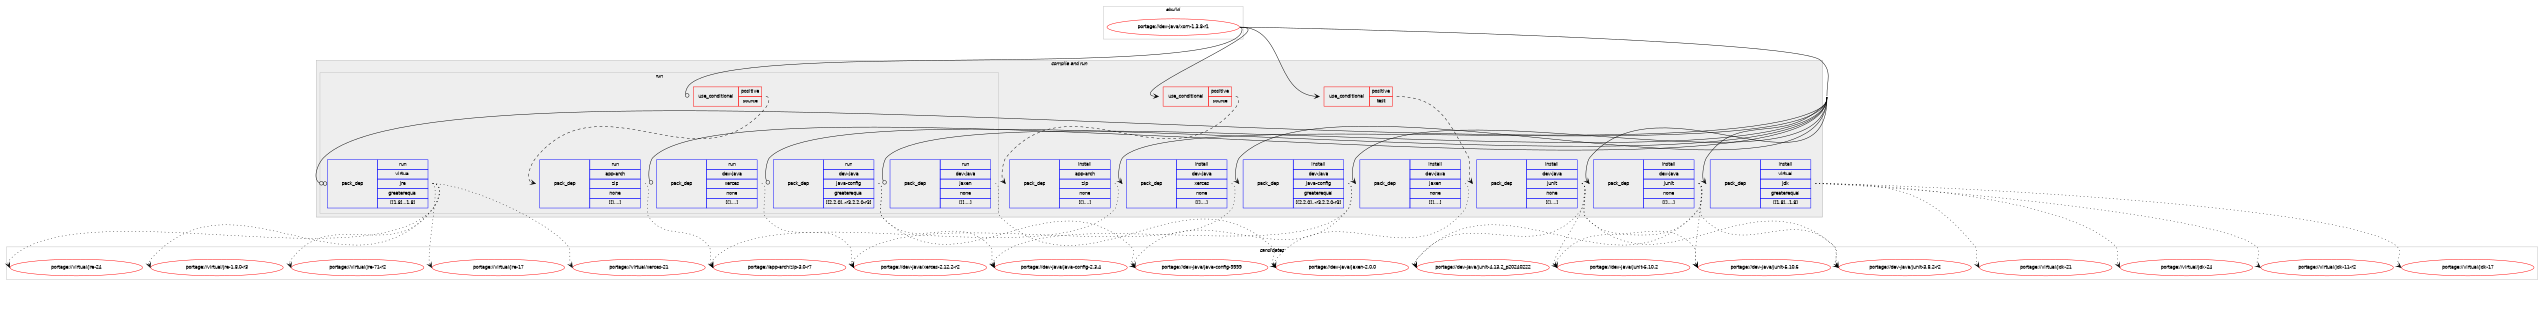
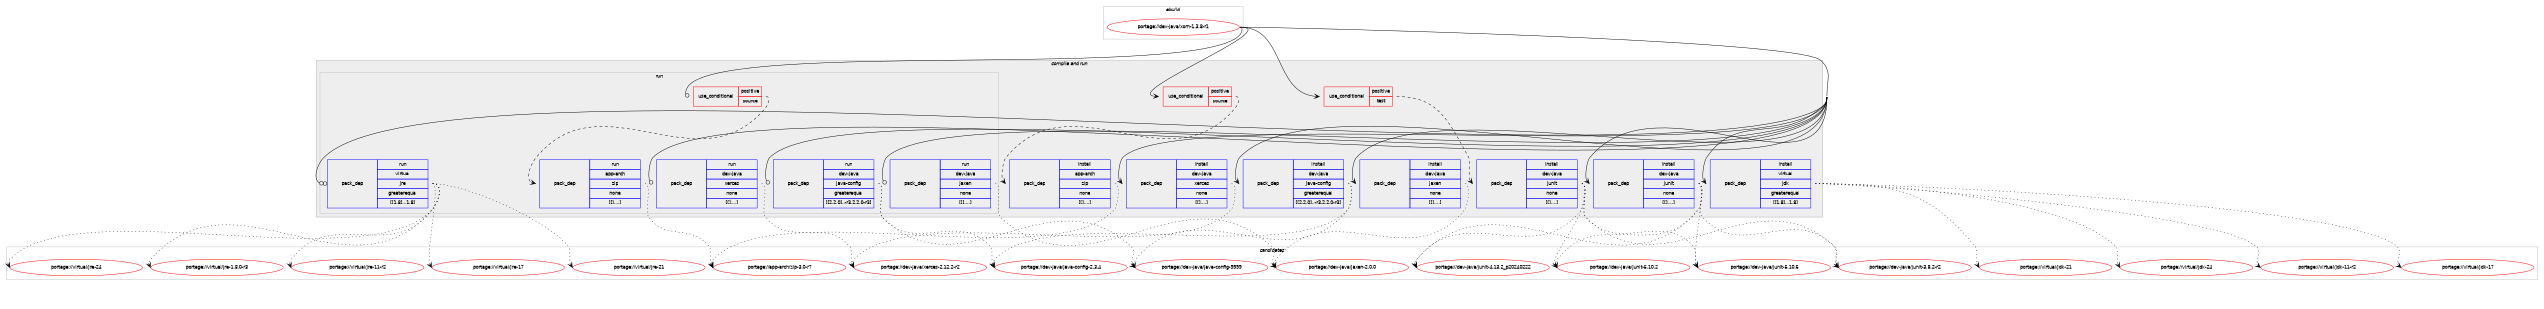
(358, 268) -> (358, 268)
(639, 268) -> (639, 268)
